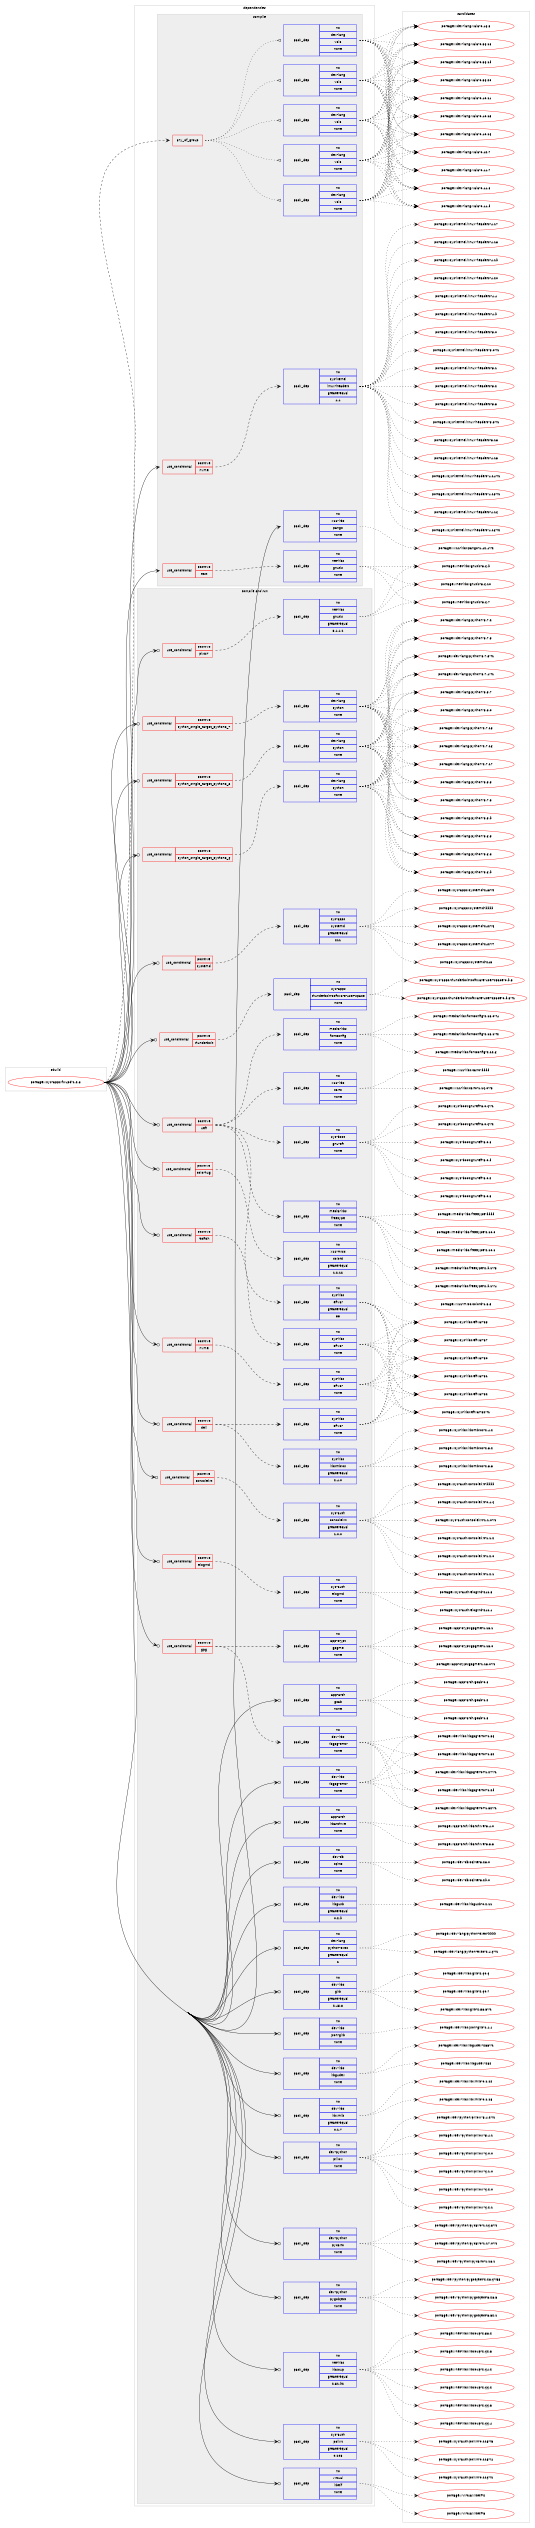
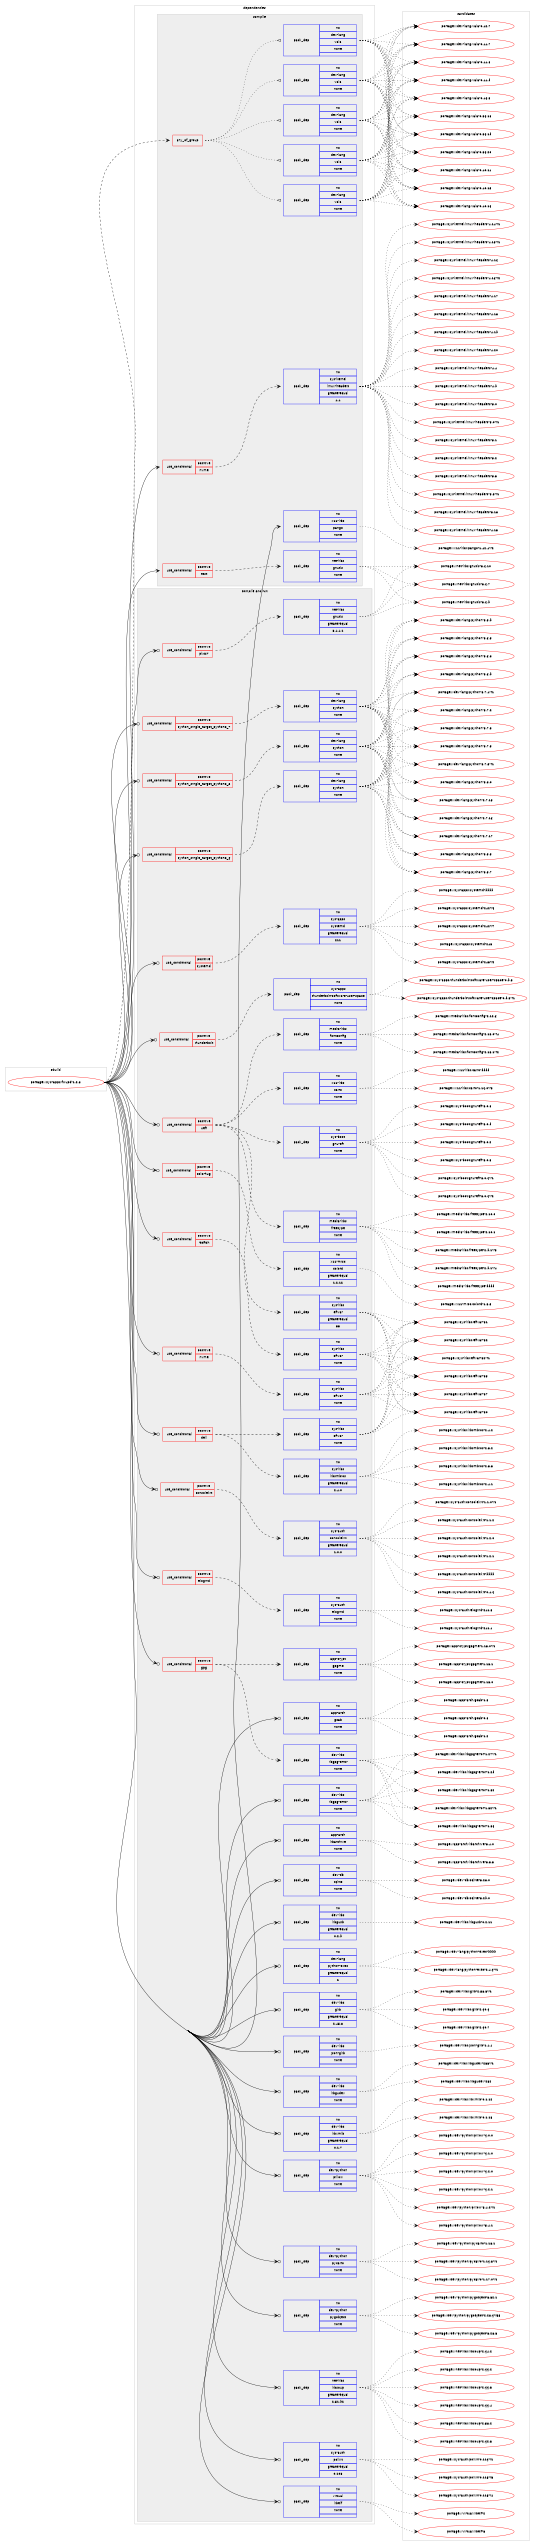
none -> (466, 1484)
